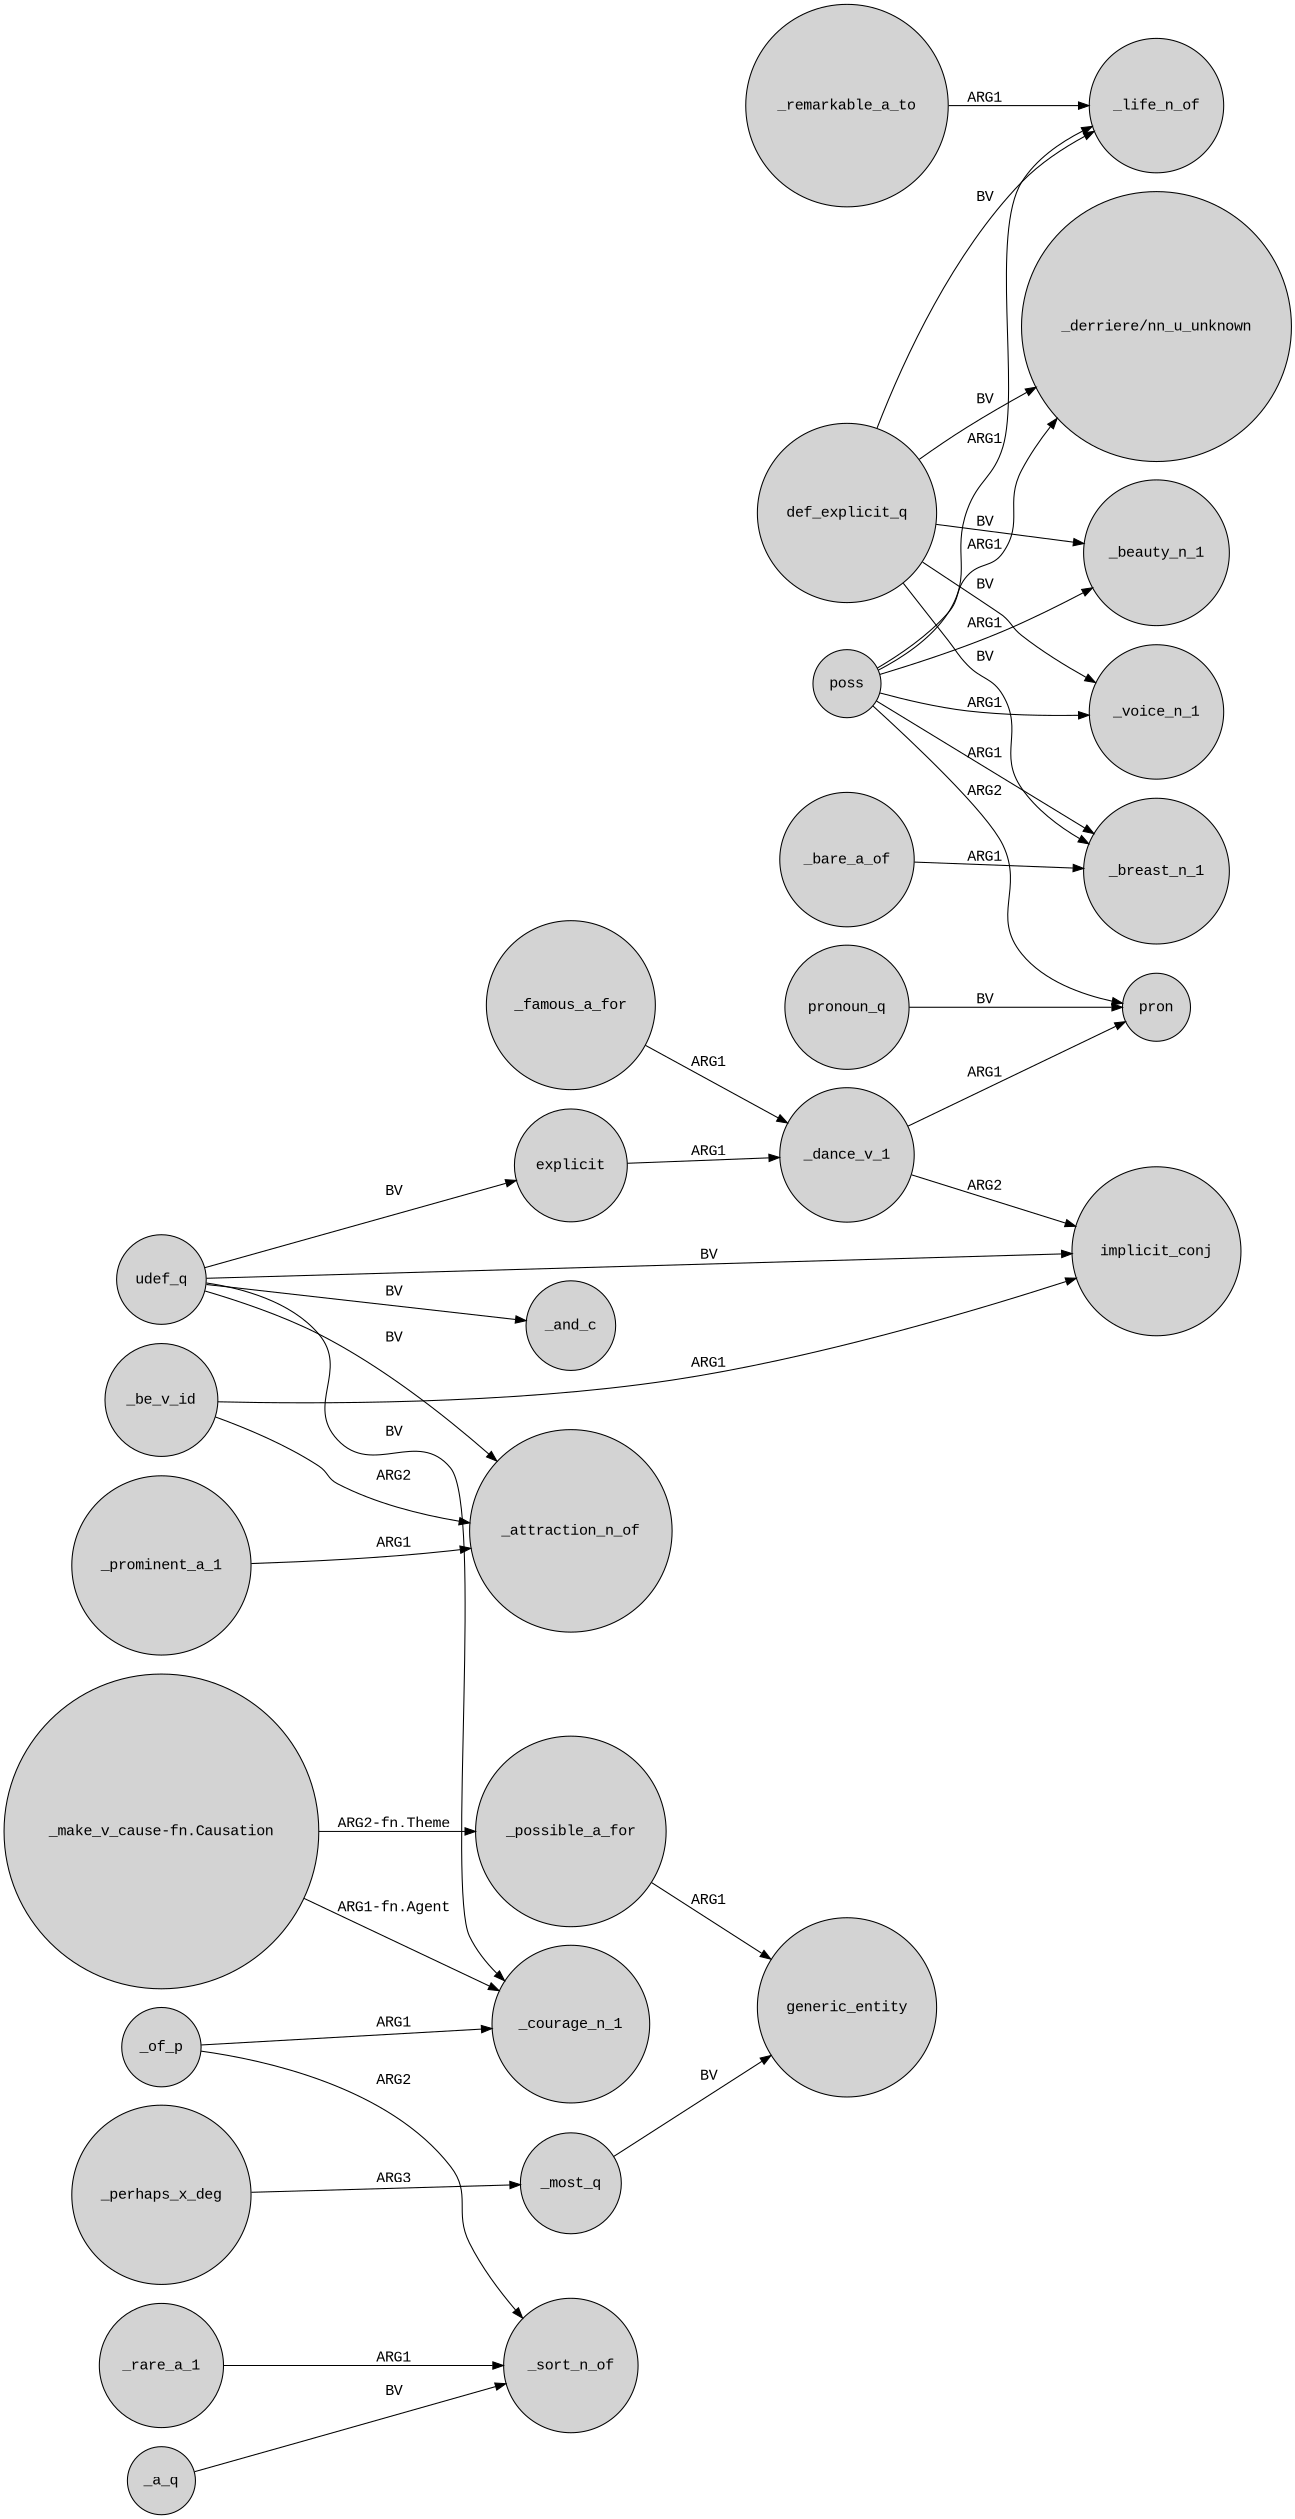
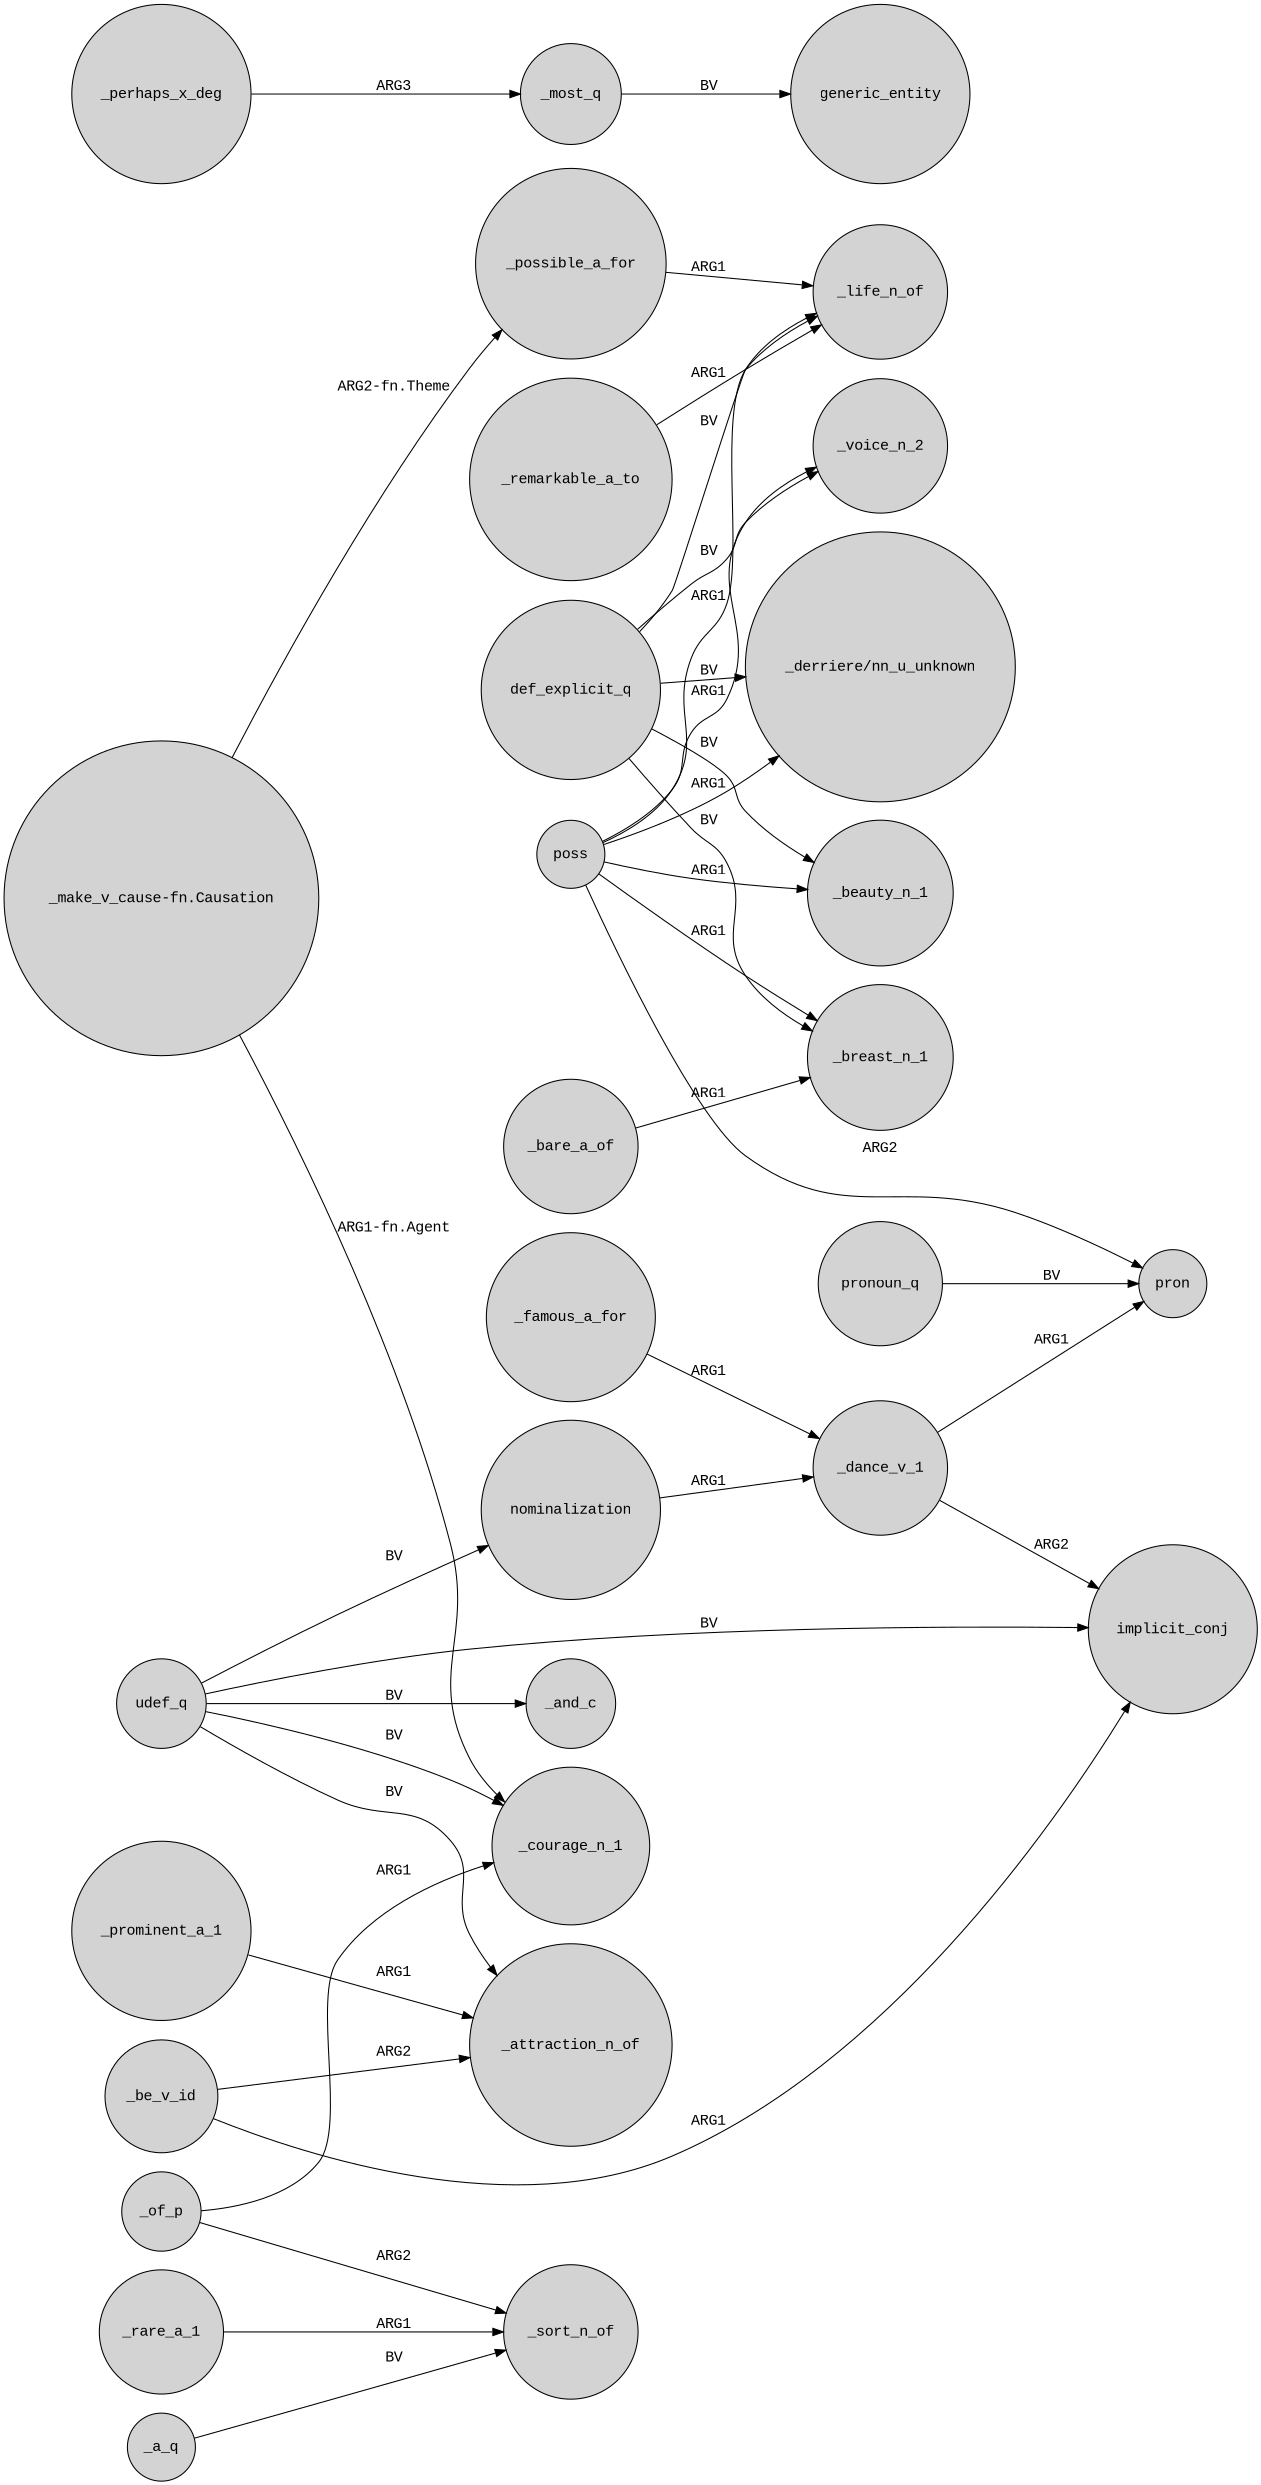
(1156, 712) -> (880, 446)
(571, 1165) -> (571, 1510)
(707, 1918) -> (734, 279)
